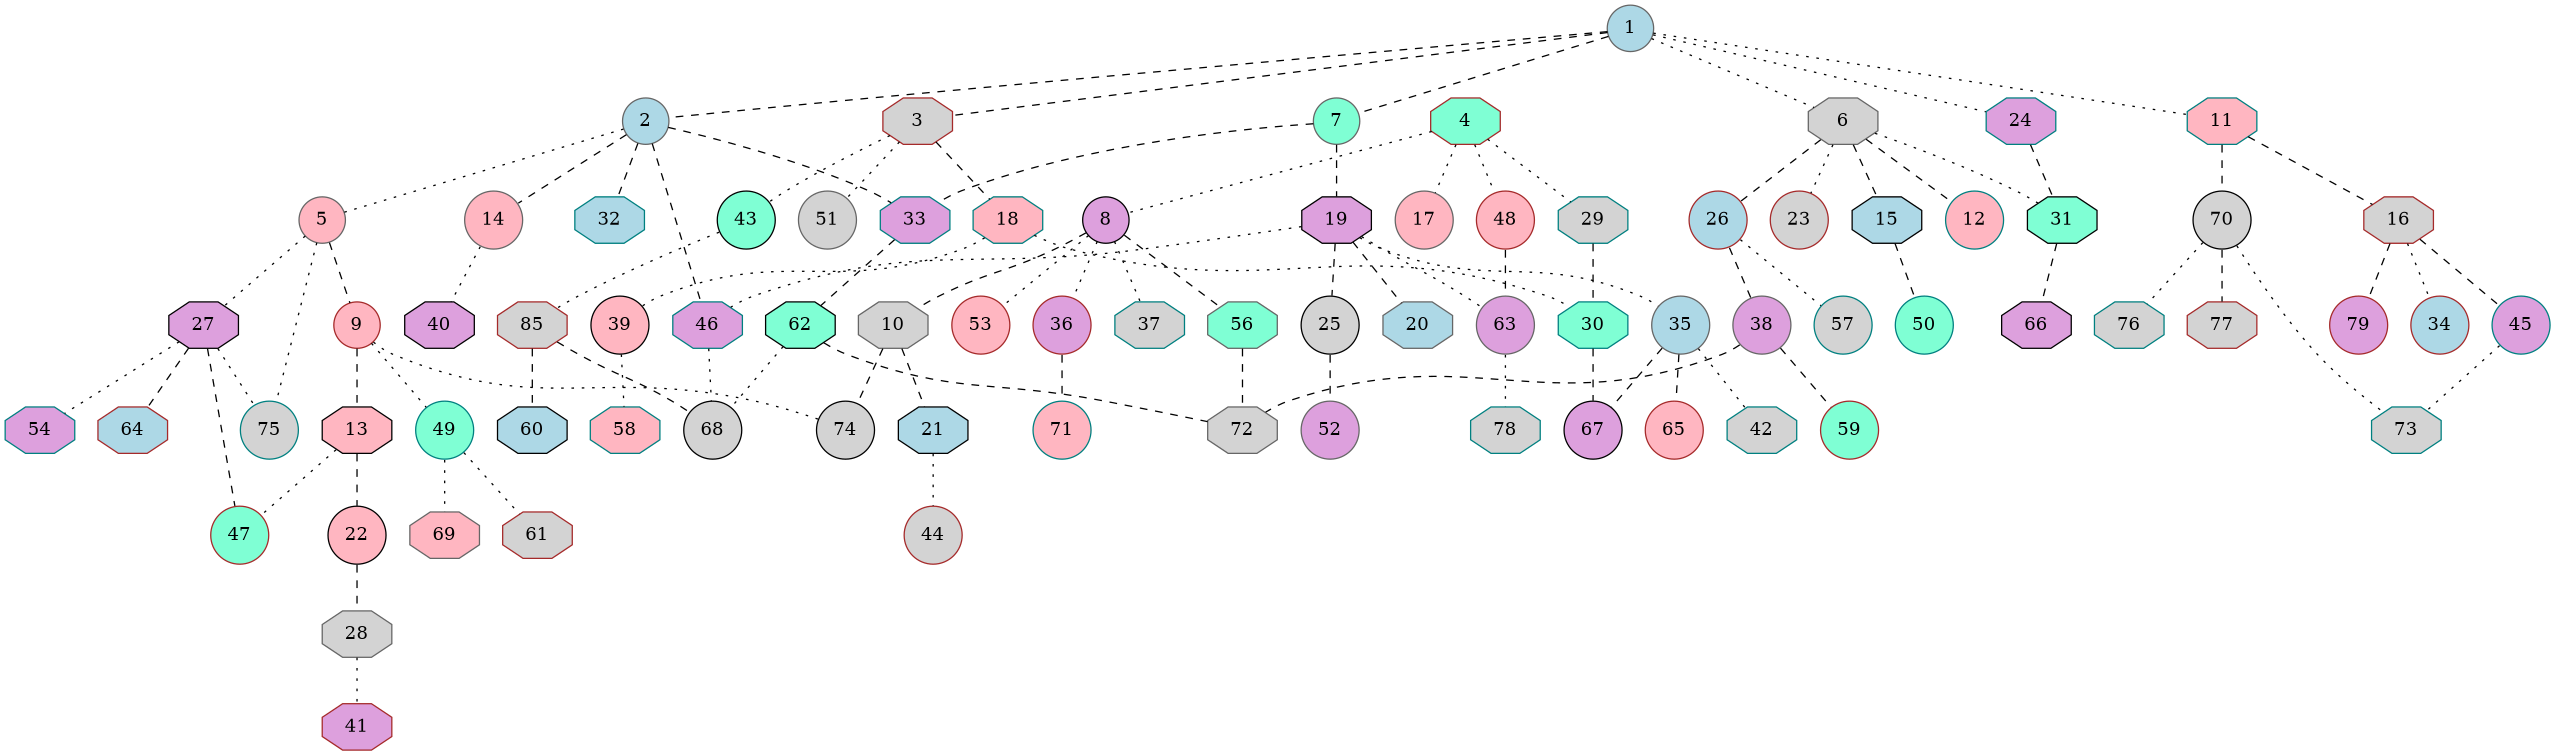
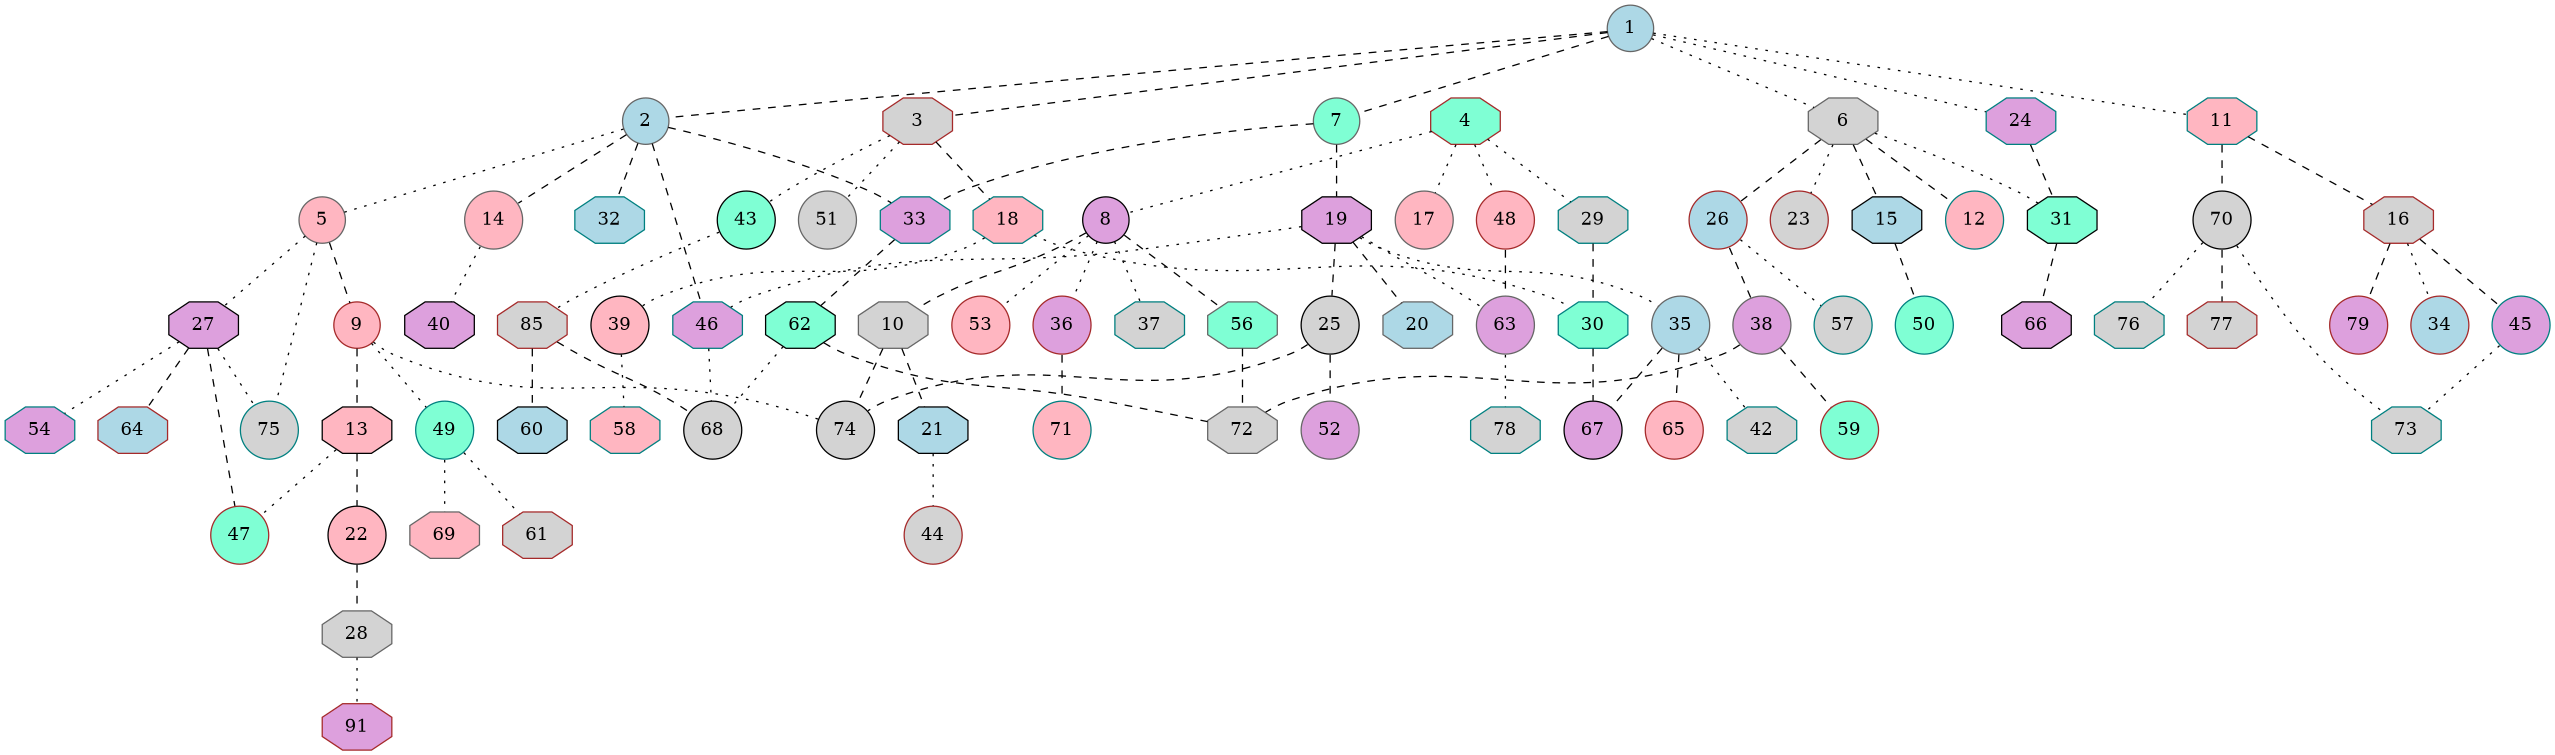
none -> (1088, 378)
(357, 727) -> (357, 727)
